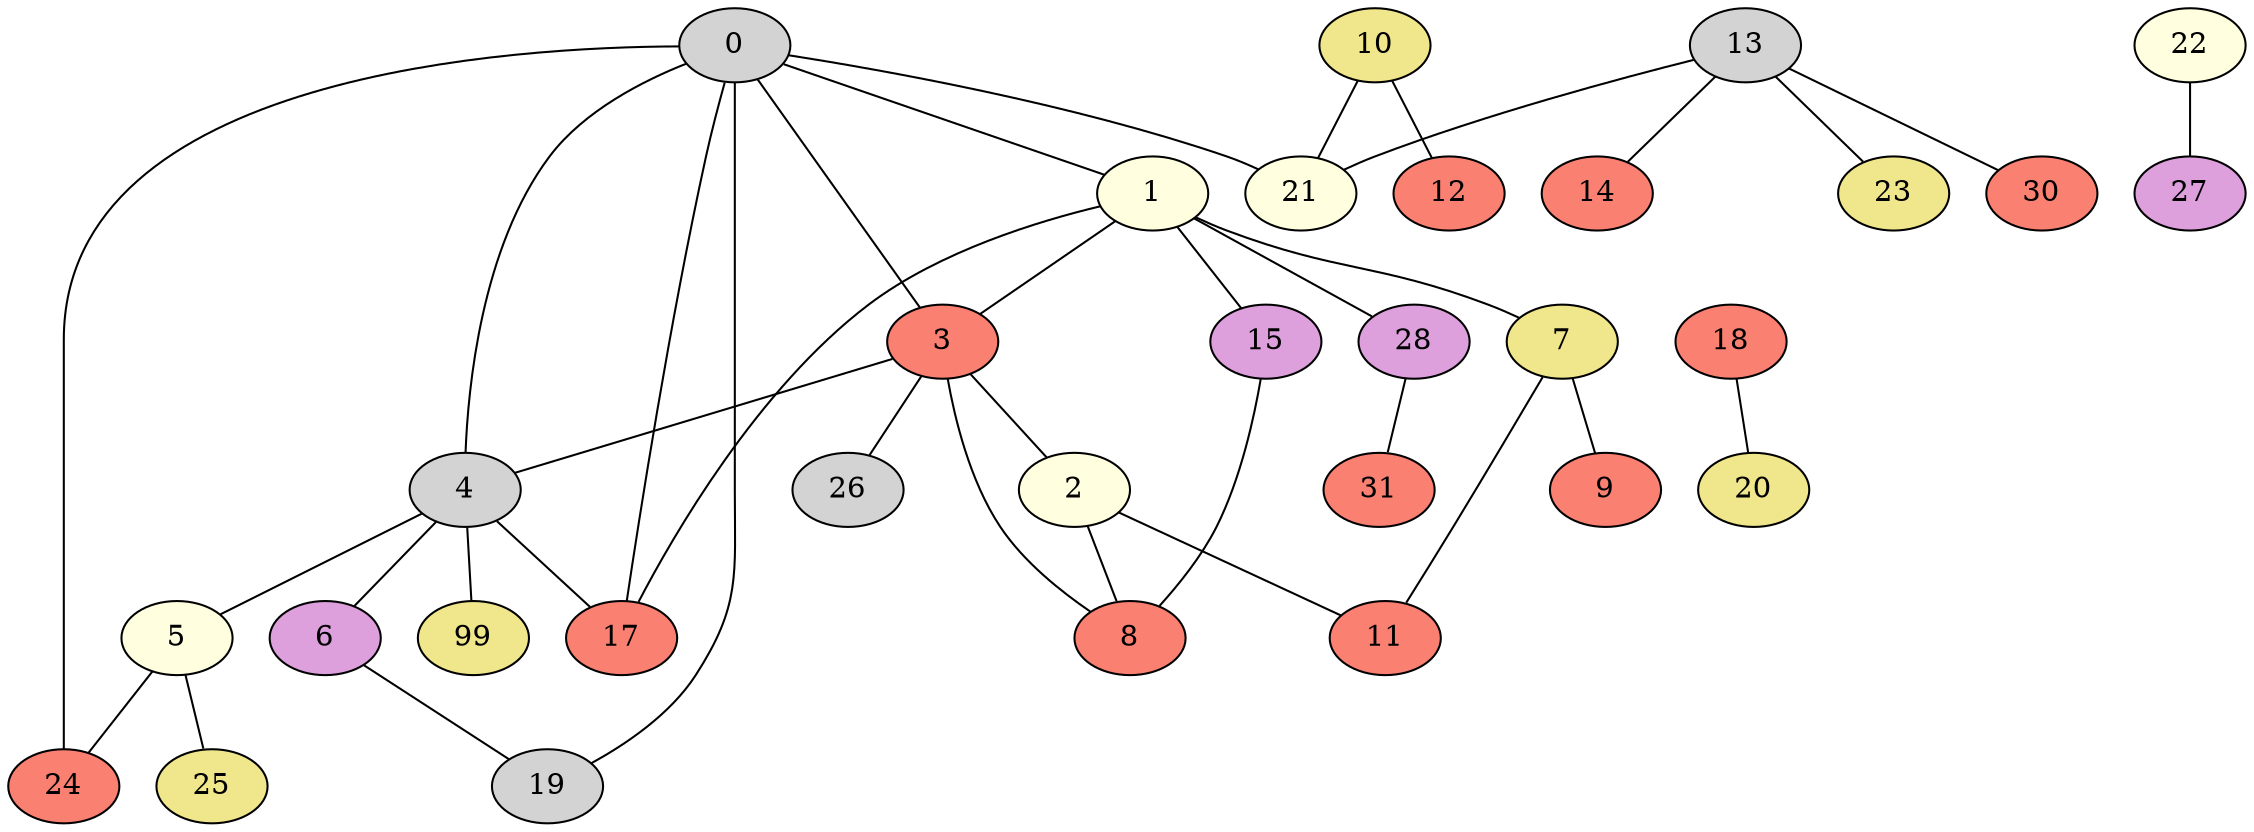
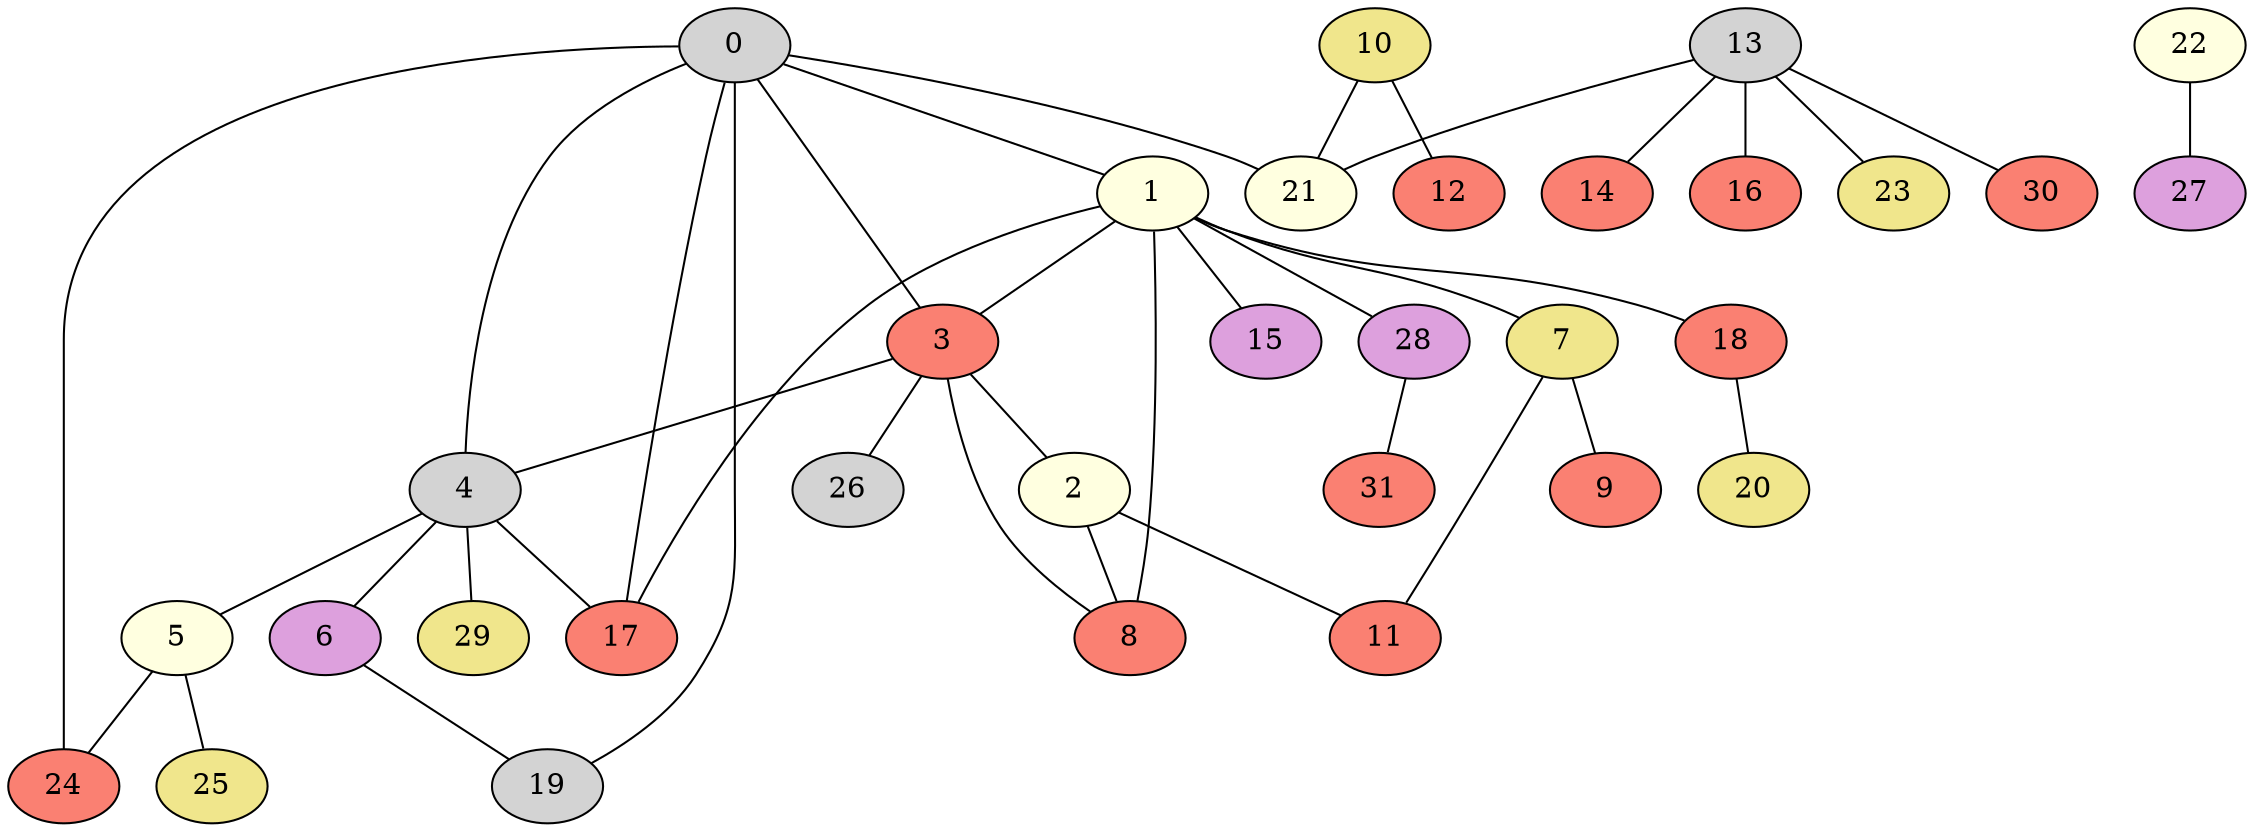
none -> (1745, 193)
none -> (1439, 271)
(1228, 501) -> (1155, 417)
(473, 638) -> (473, 638)
